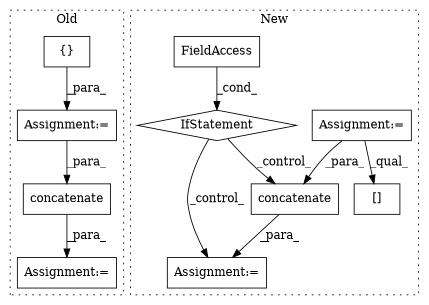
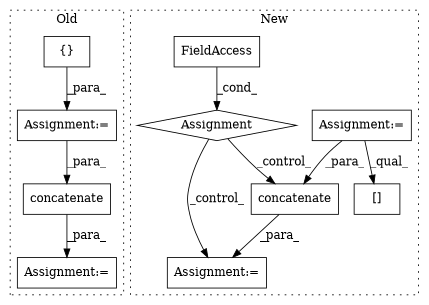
(217, 125) -> (217, 125)
